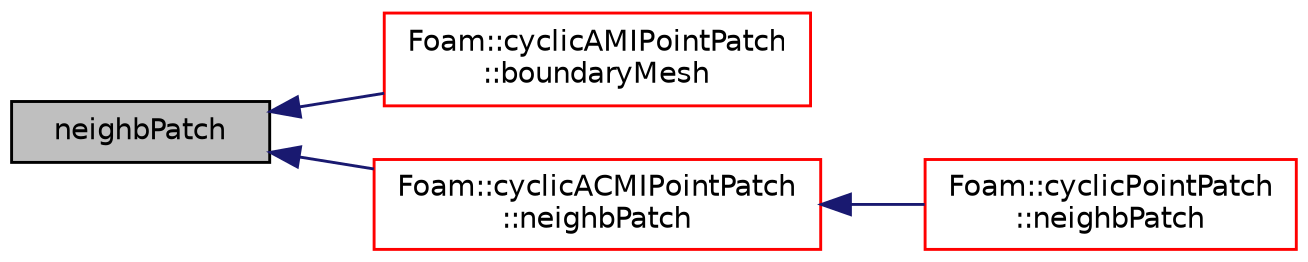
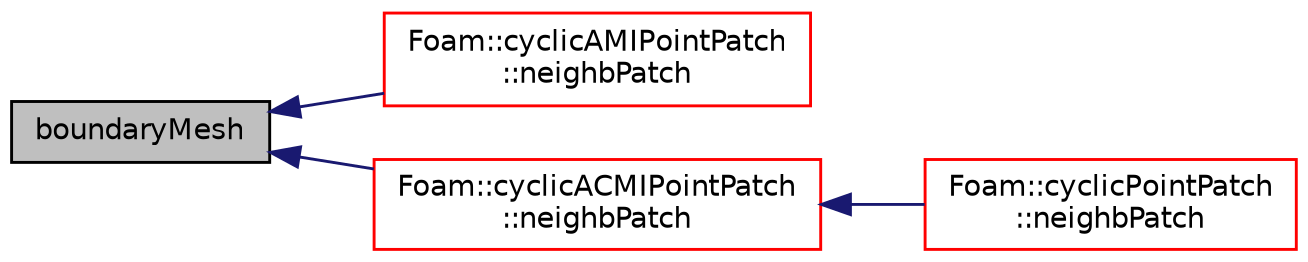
(597, 59) -> (597, 59)
(141, 132) -> (141, 132)
